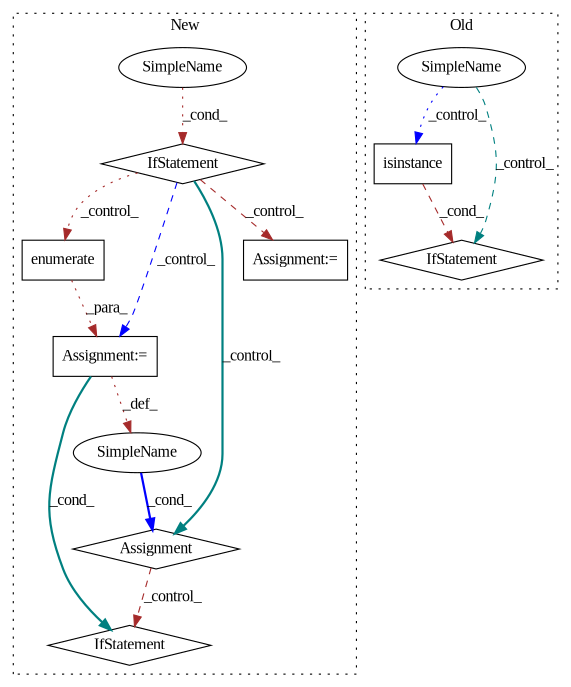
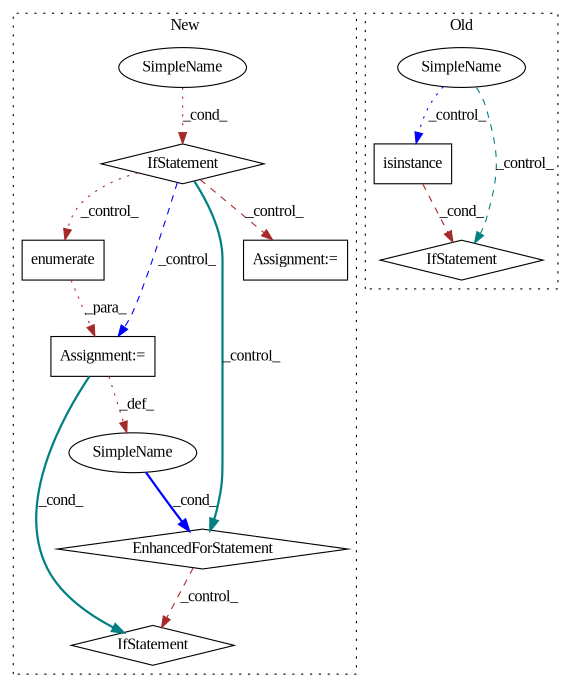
(156, 549) -> (203, 549)
